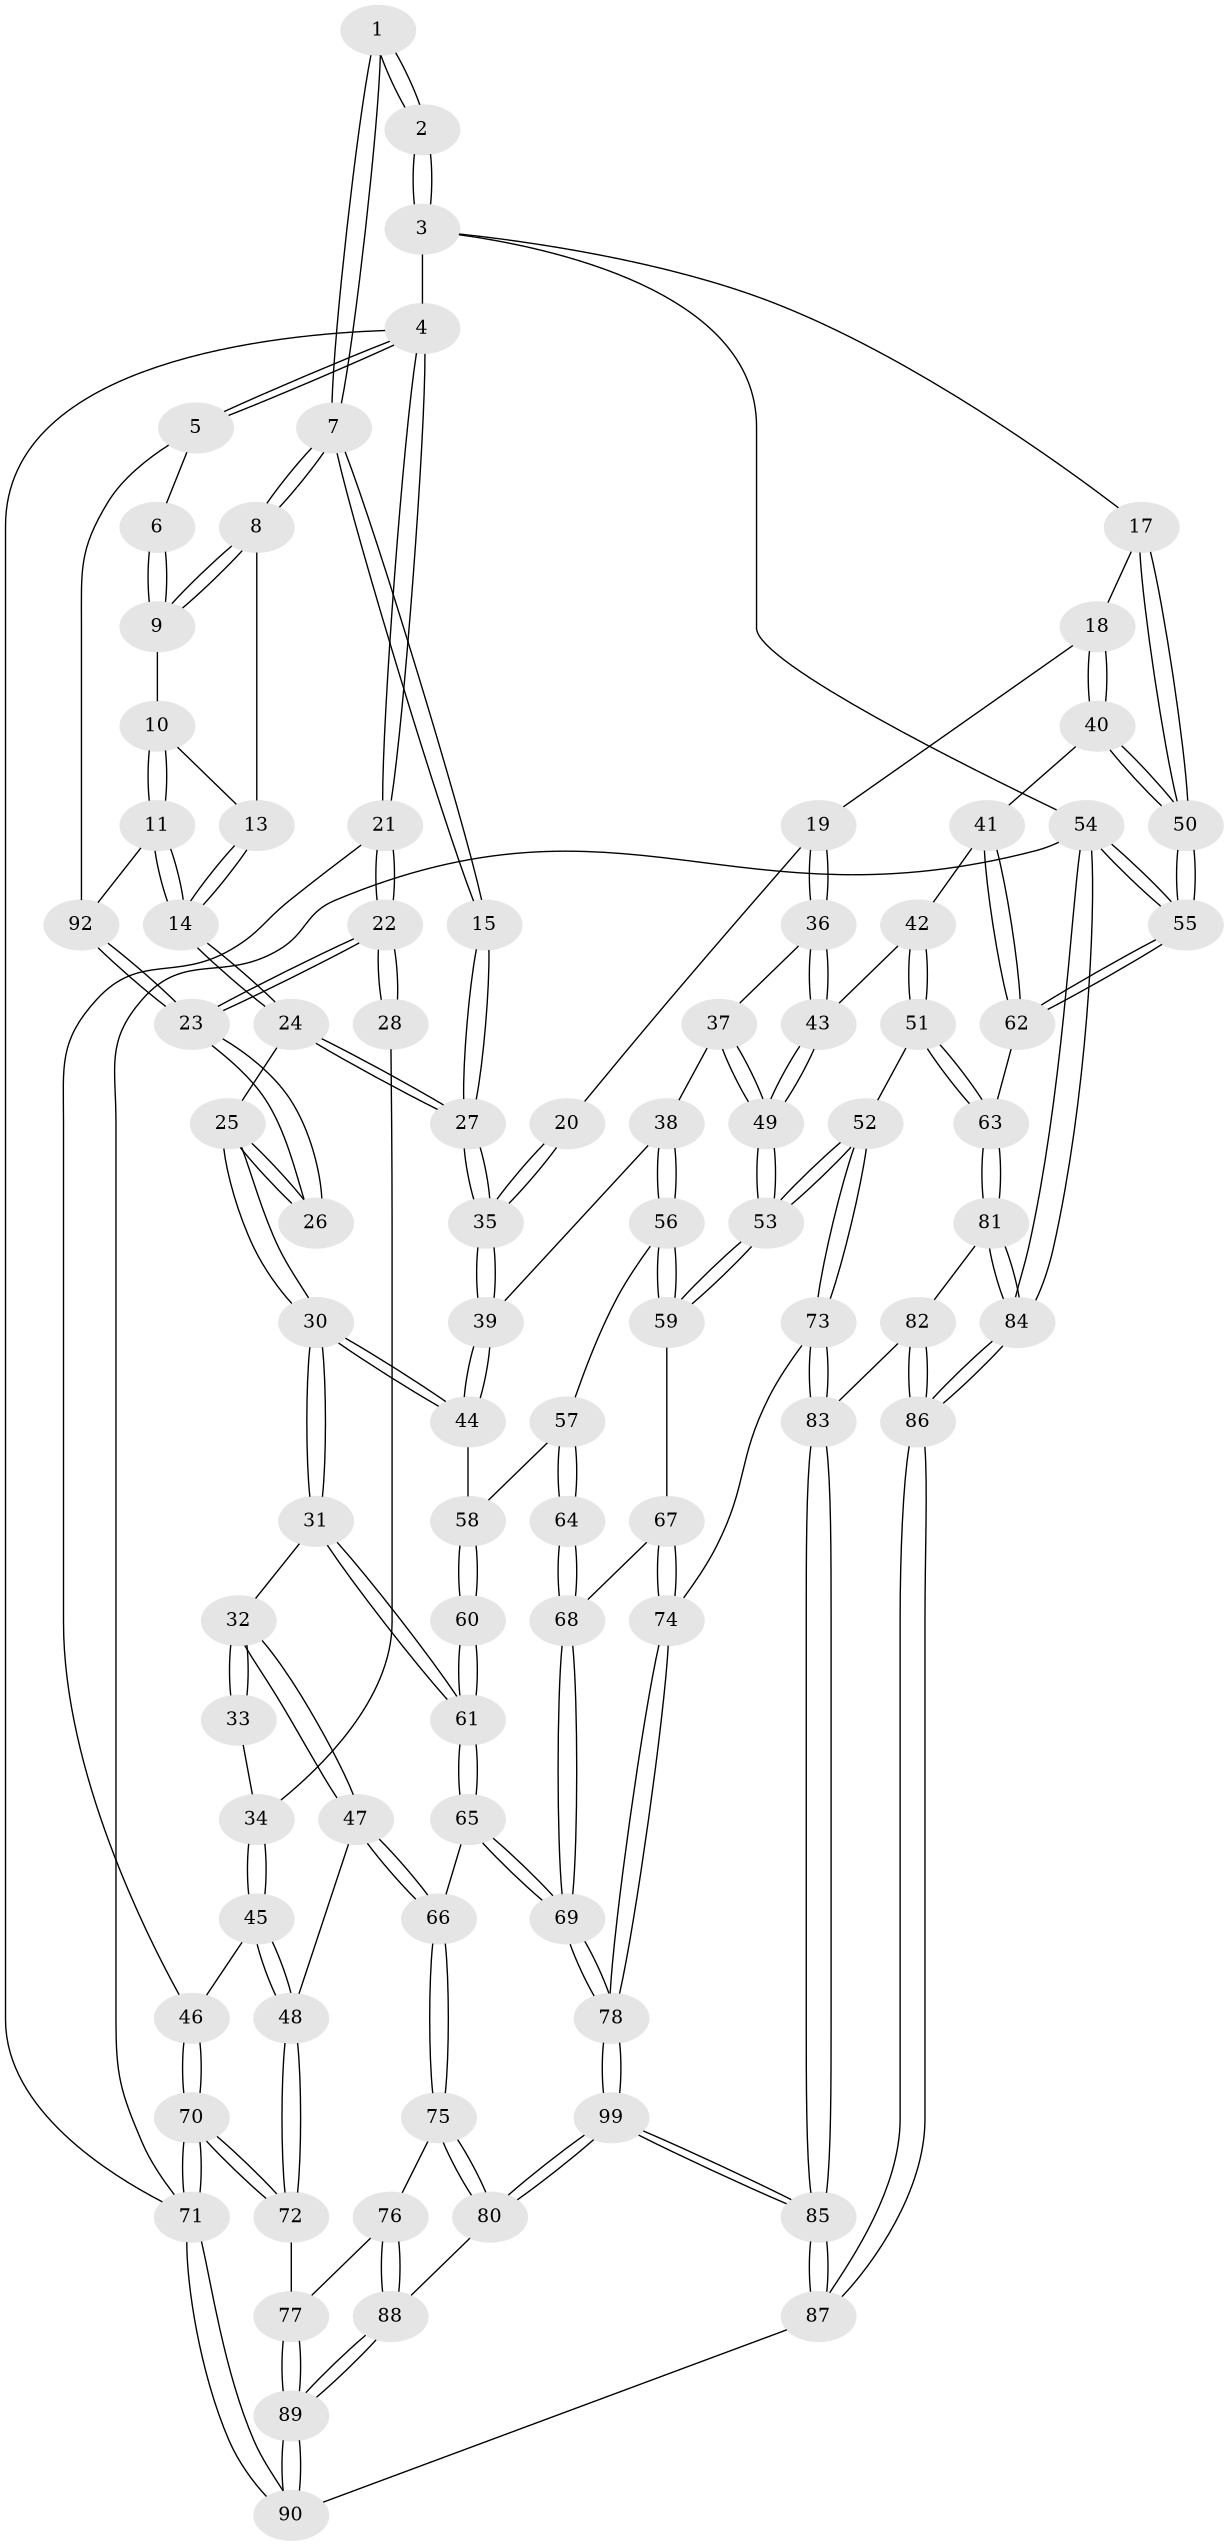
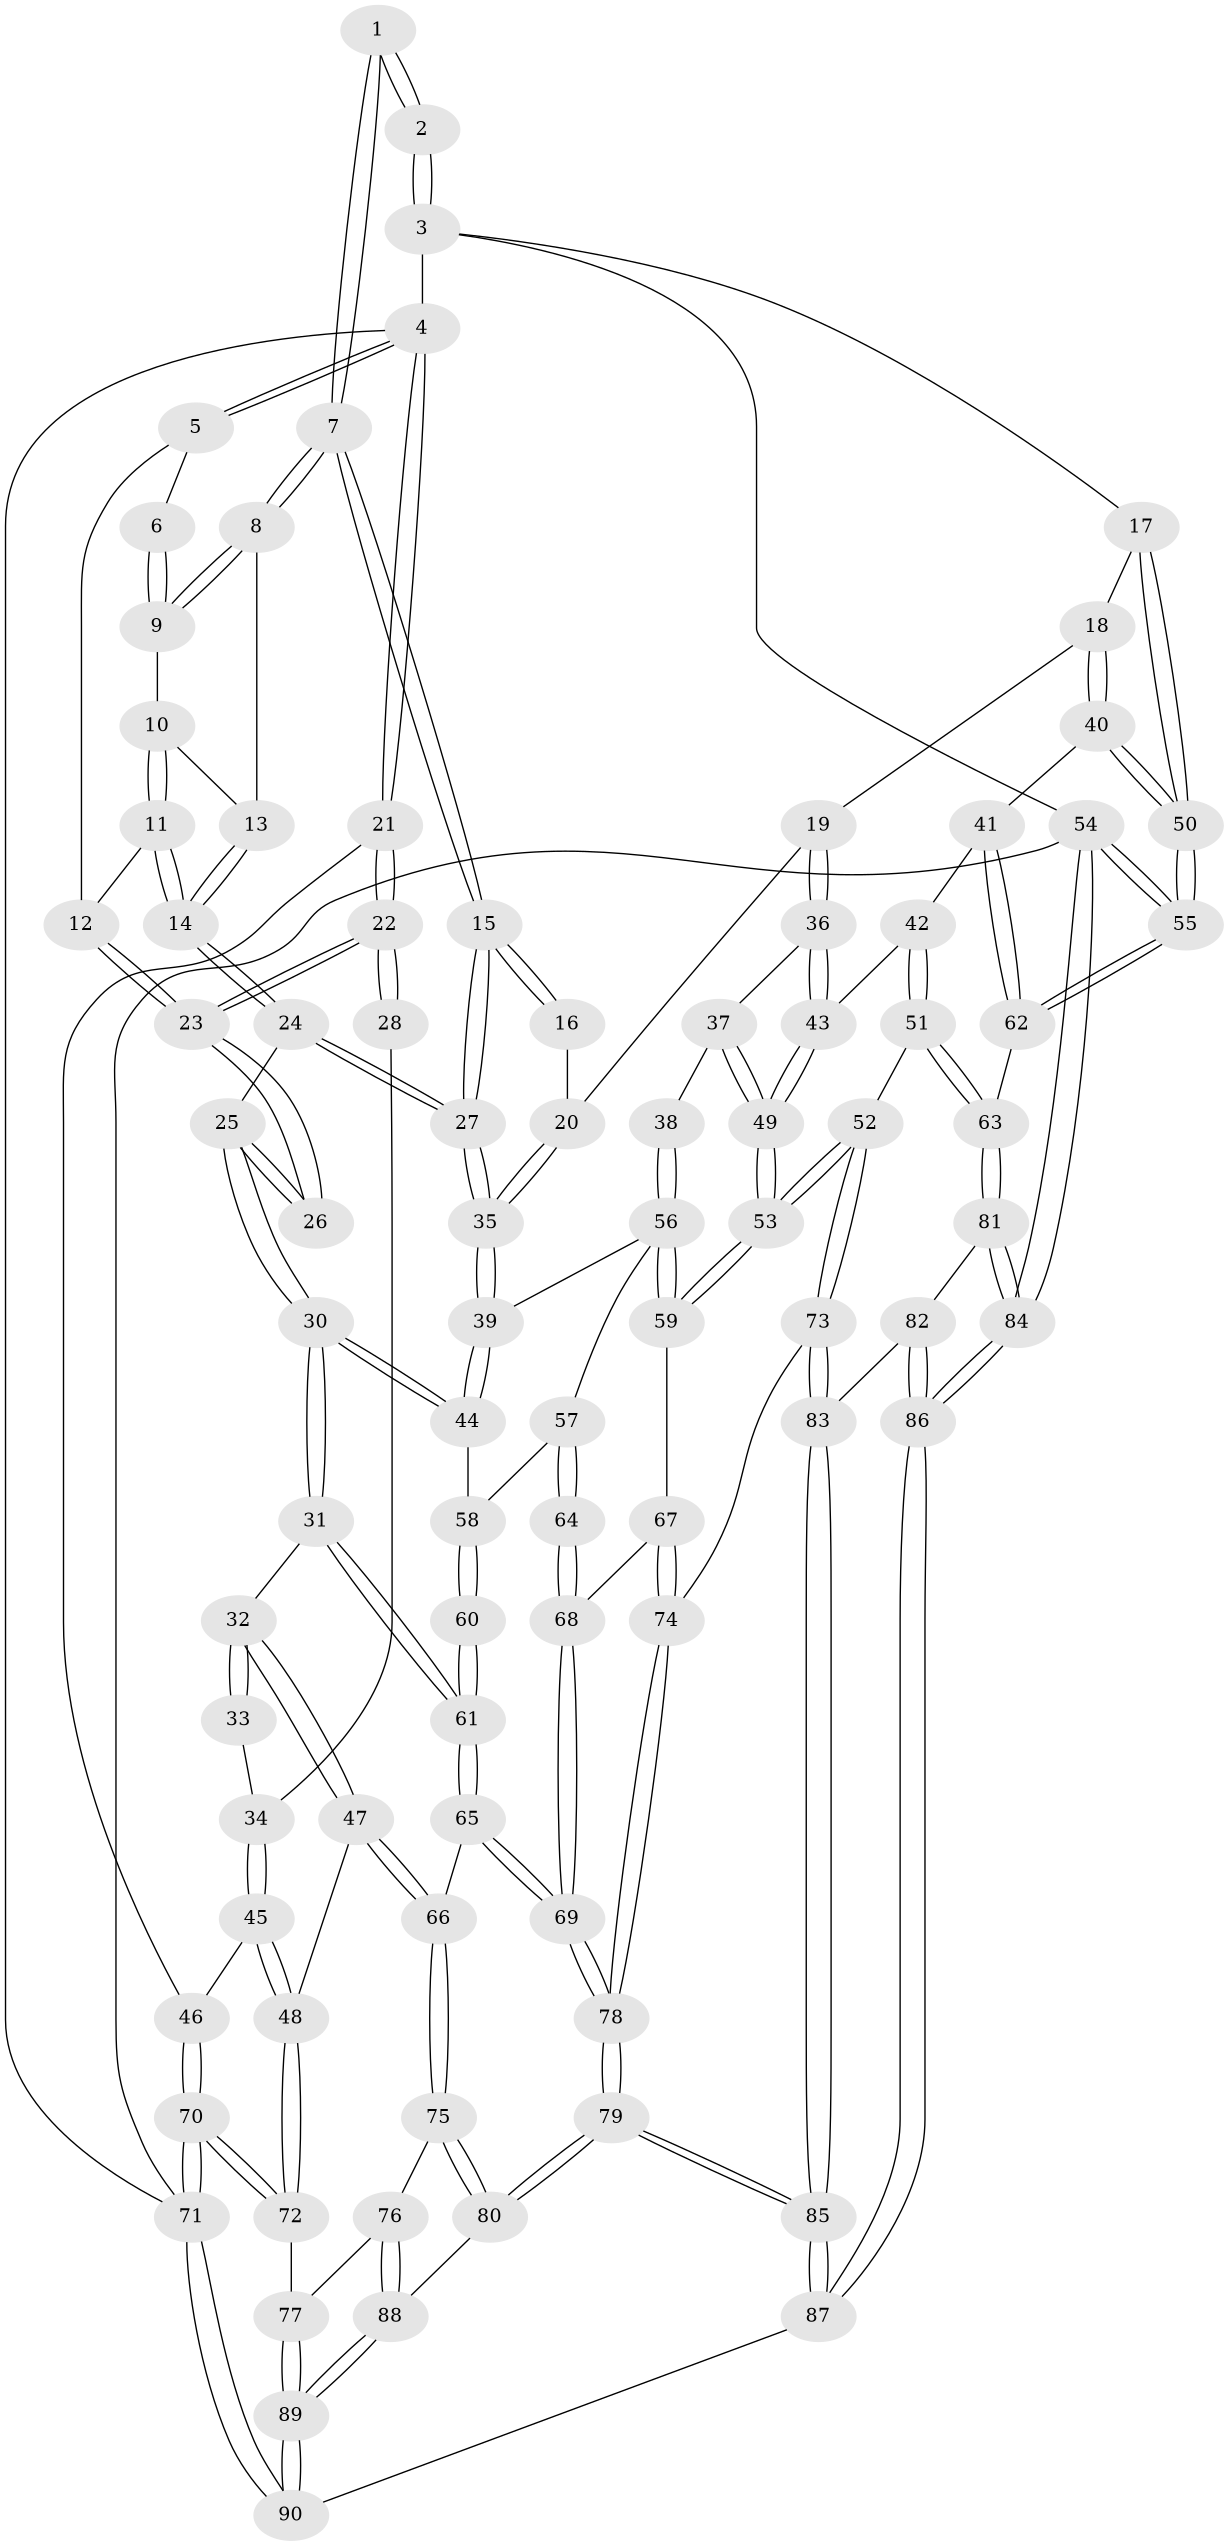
(81, 925) -> (81, 925)
none -> (567, 1024)
(576, 1223) -> (576, 1273)
(612, 2118) -> (612, 2118)
